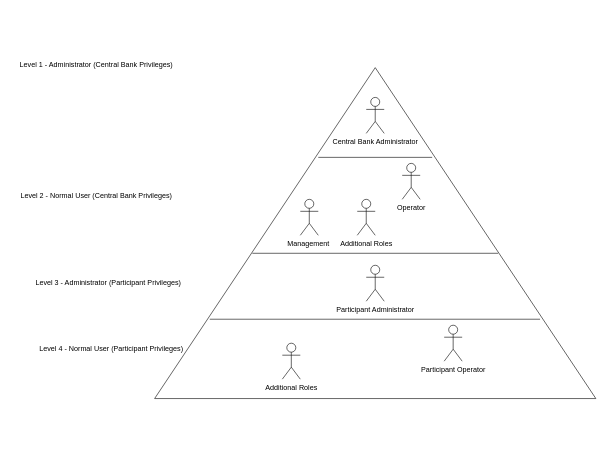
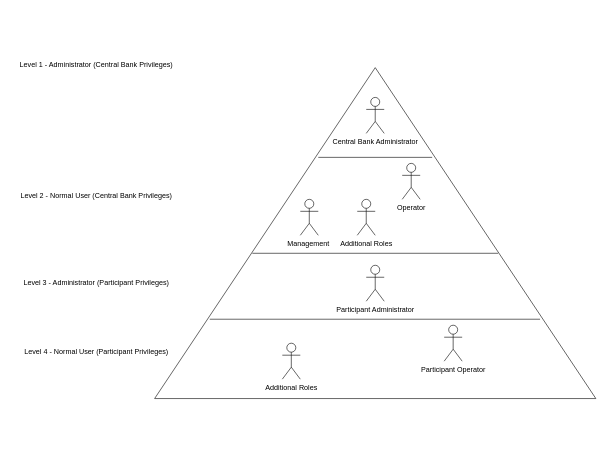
(108, 284) -> (96, 284)
(111, 350) -> (96, 353)
